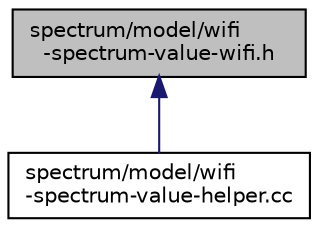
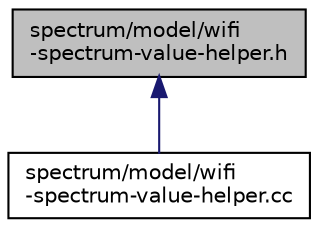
(159, 43) -> (159, 43)
